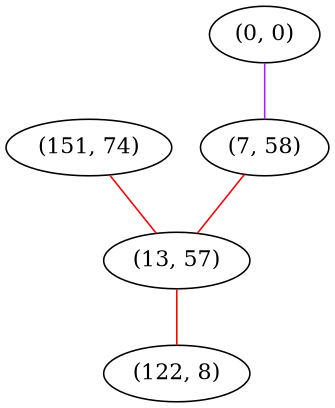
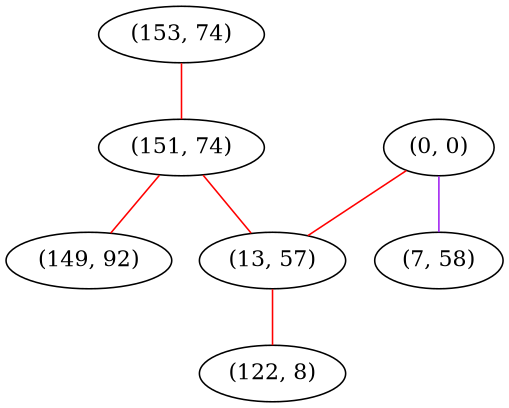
none -> (182, 35)
(221, 204) -> (357, 203)
none -> (89, 261)
